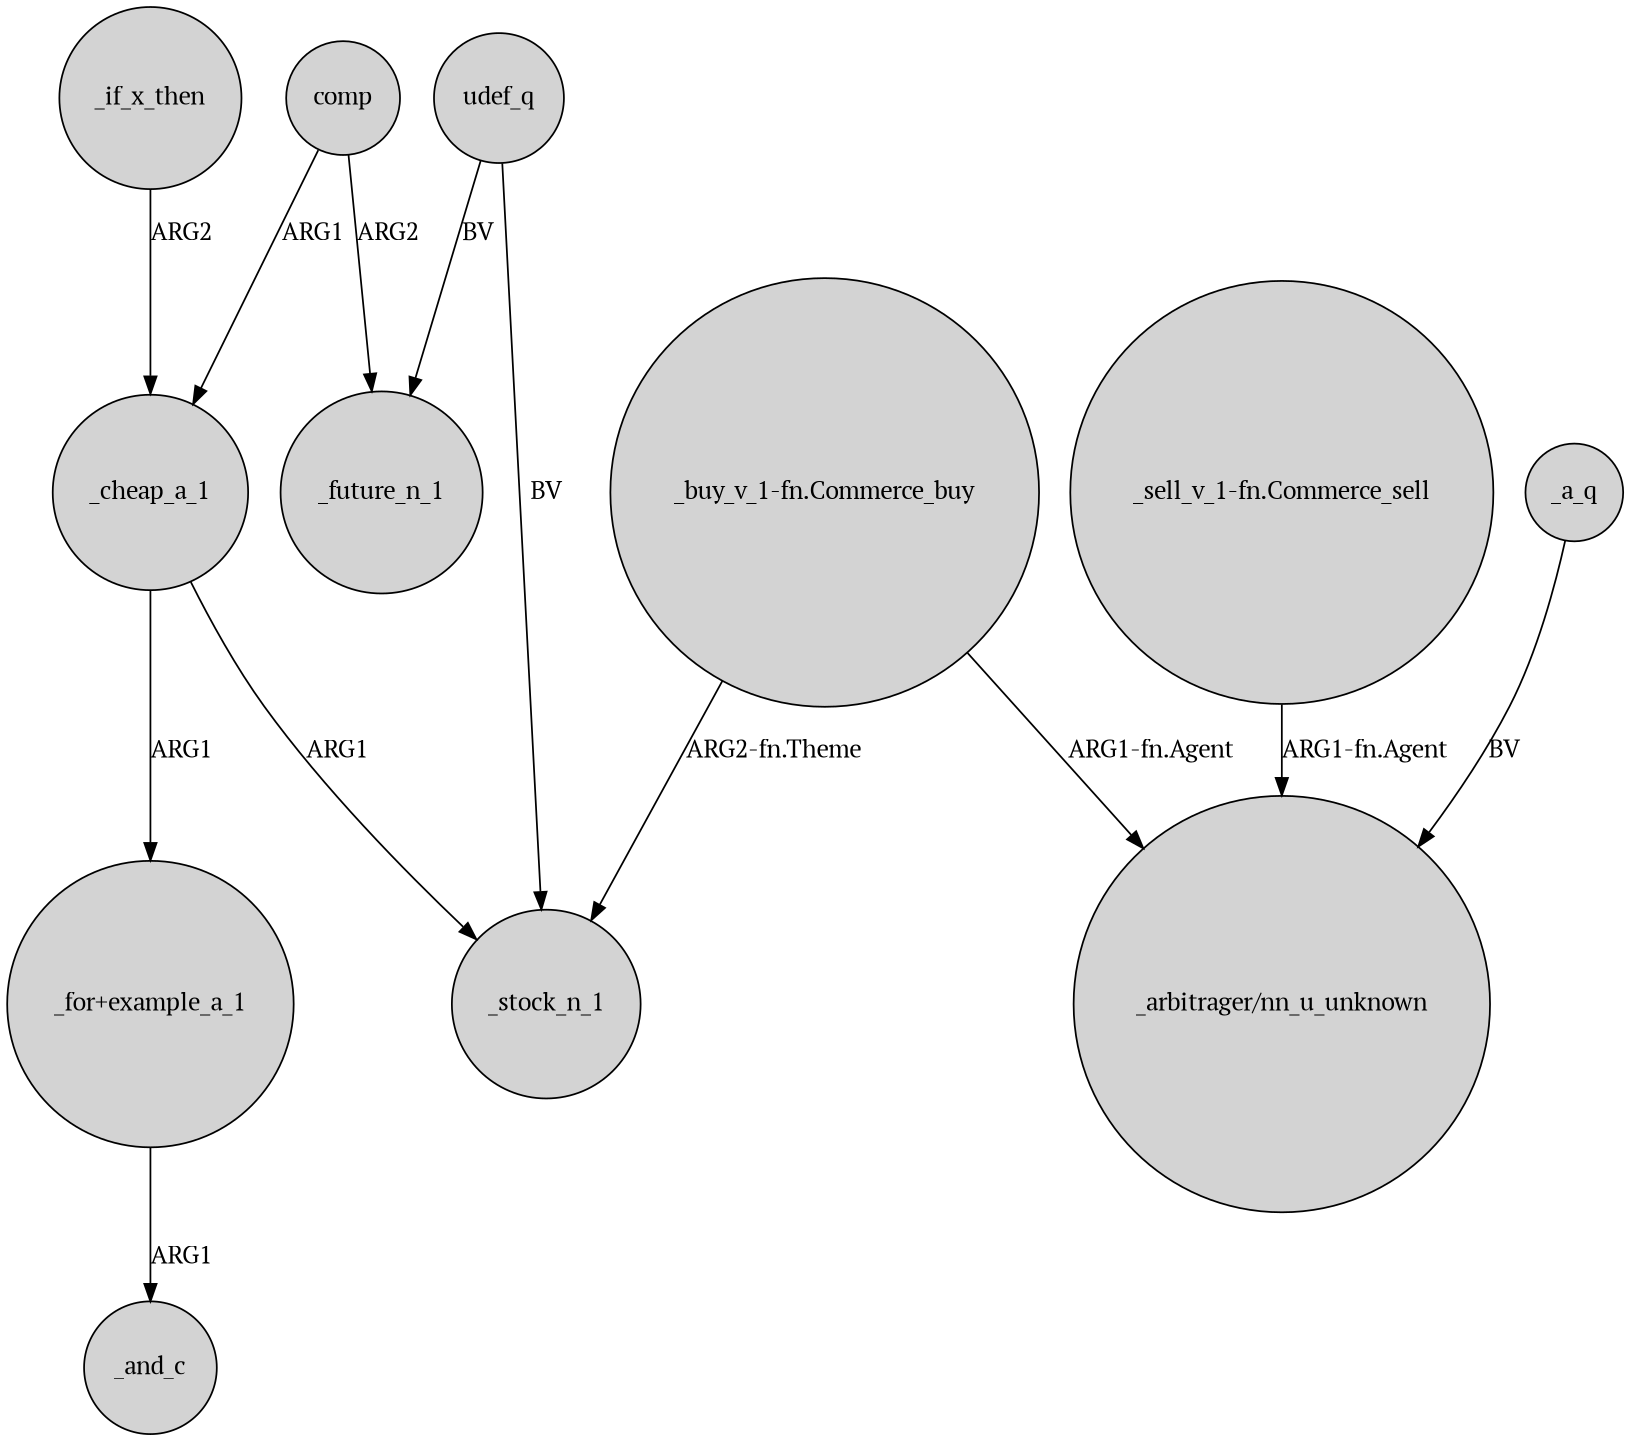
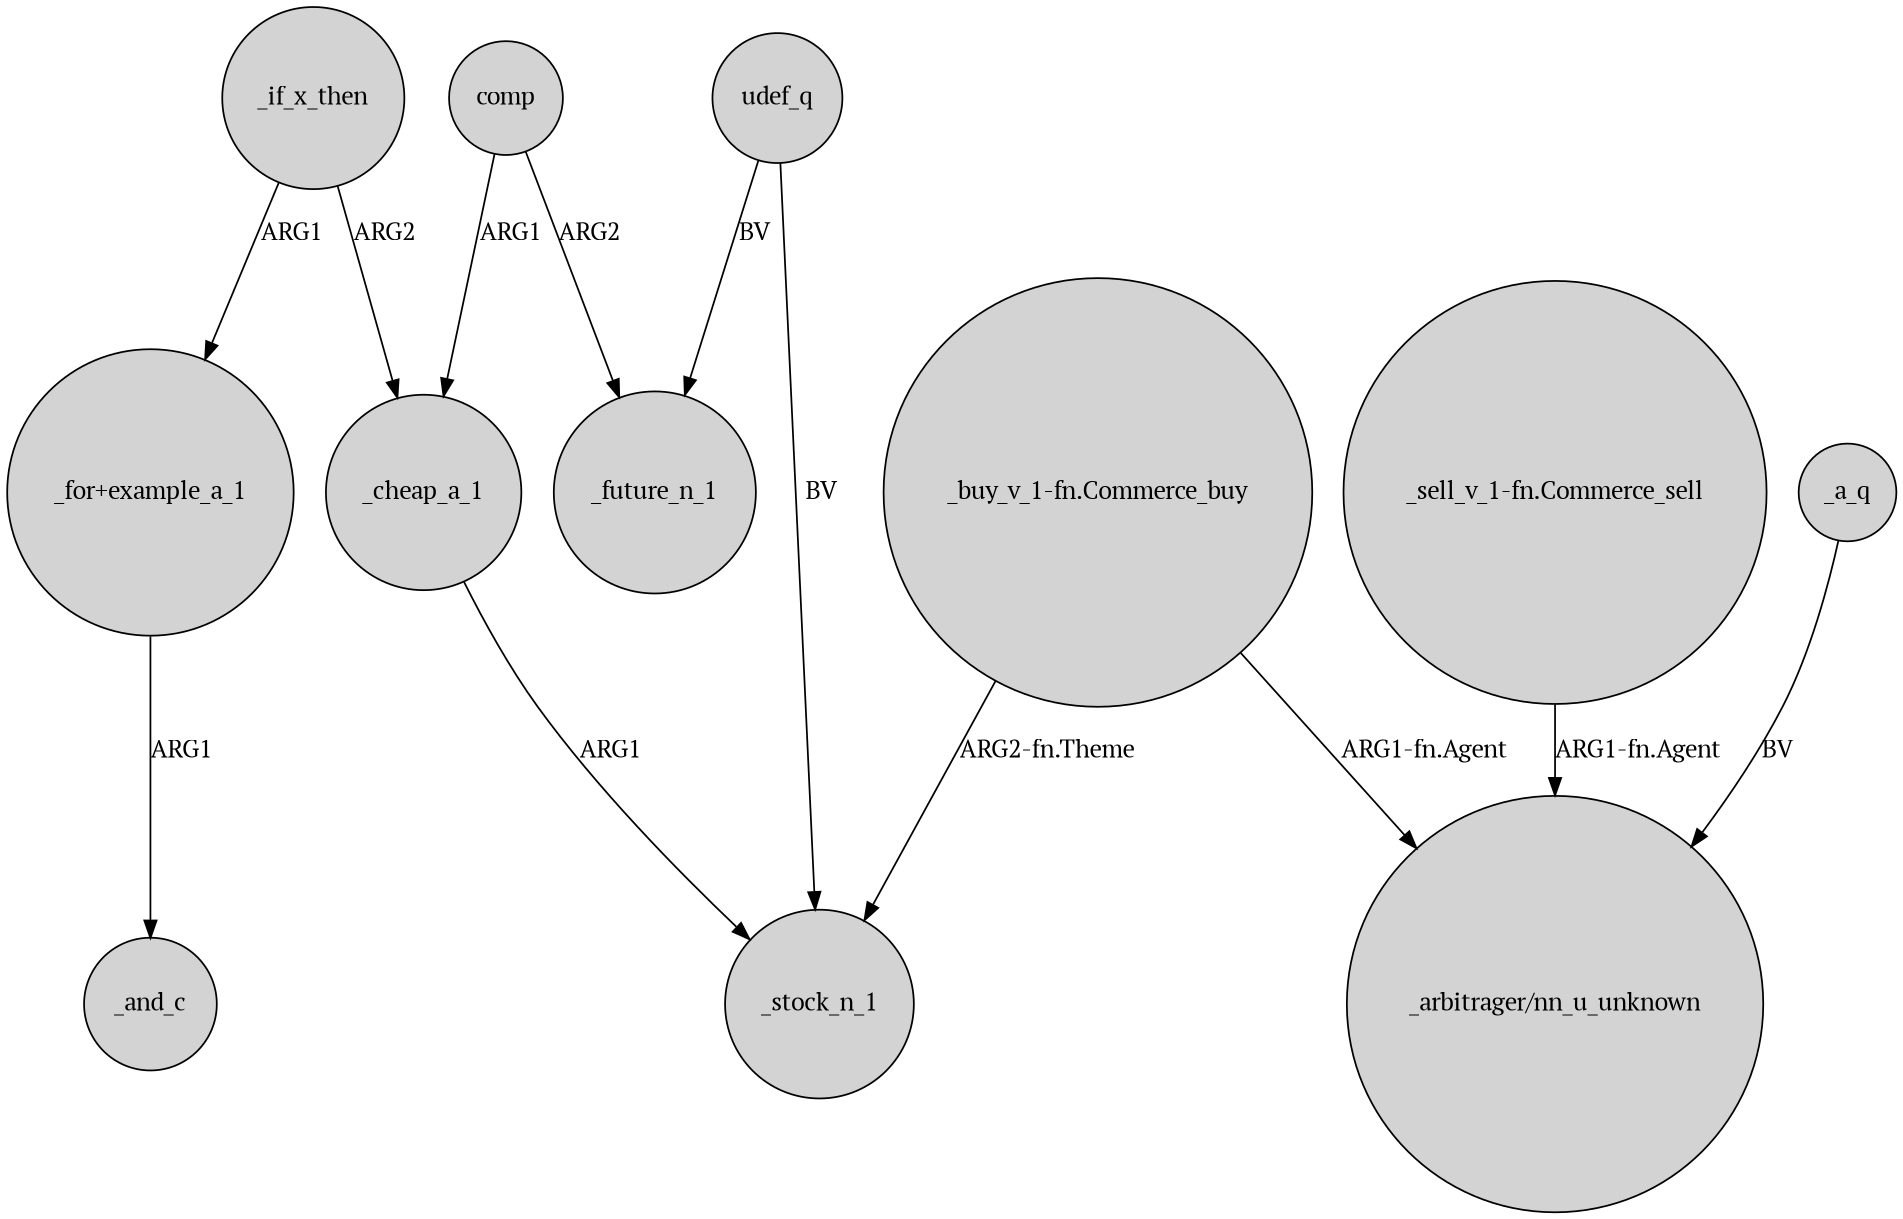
(150, 716) -> (245, 263)
